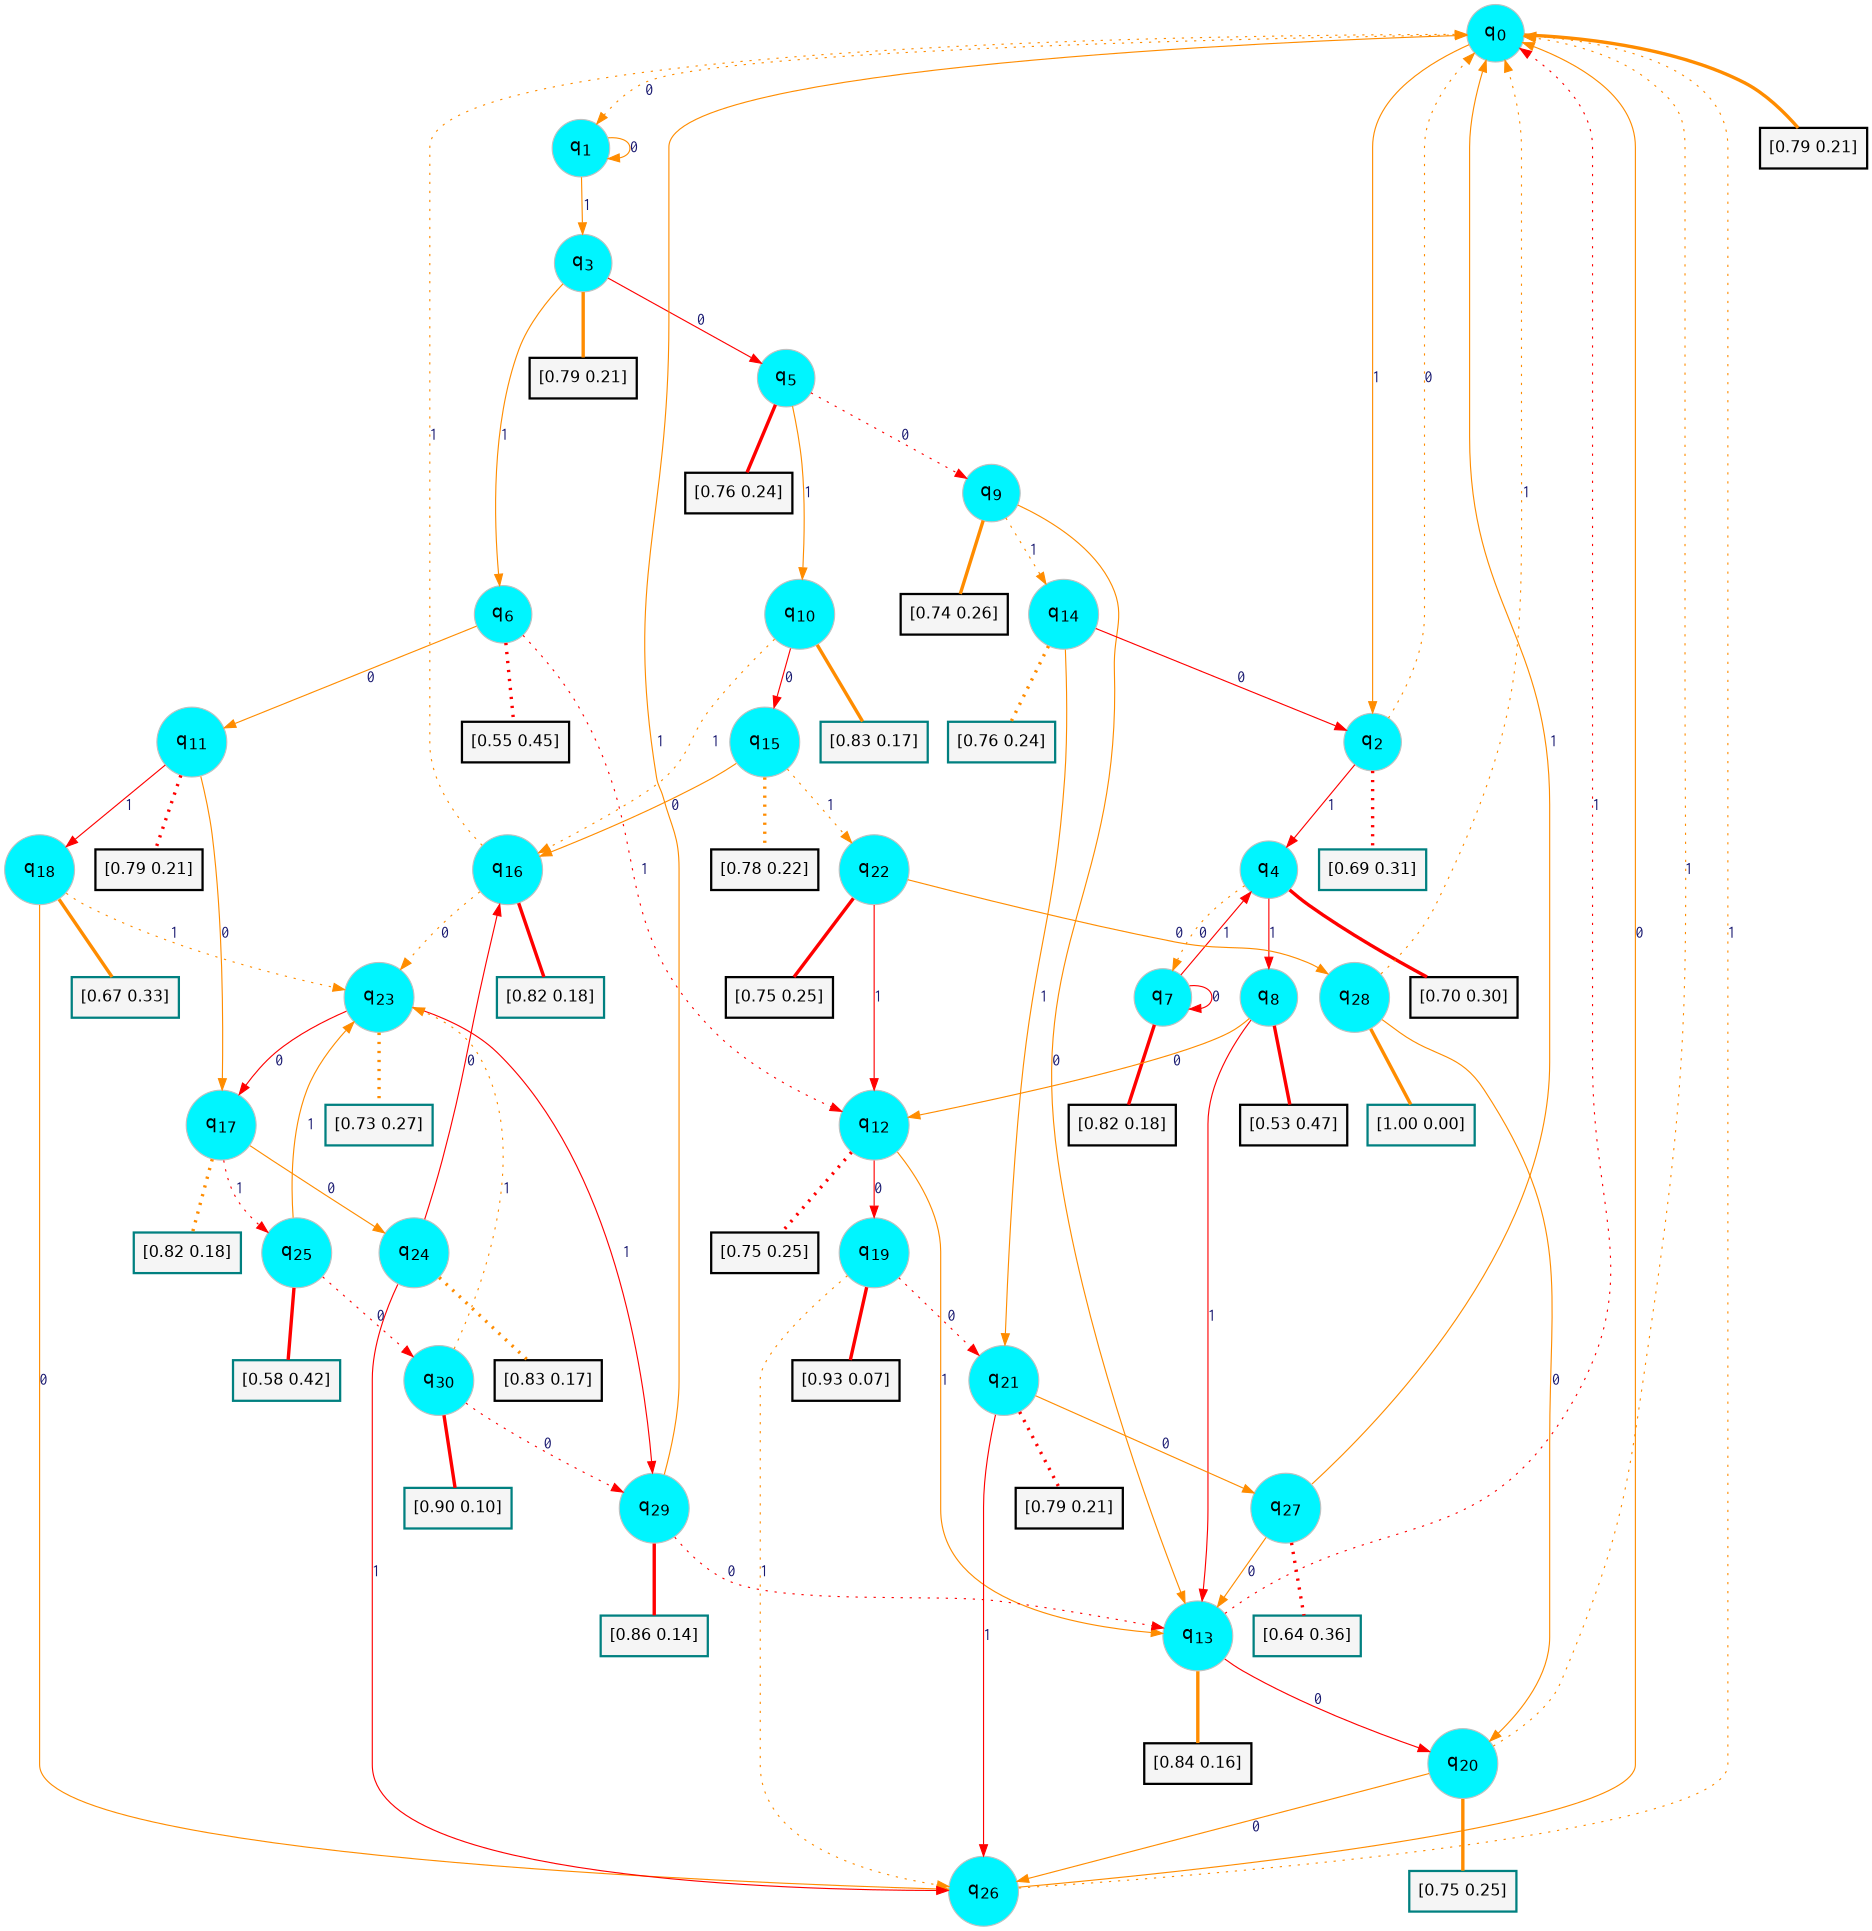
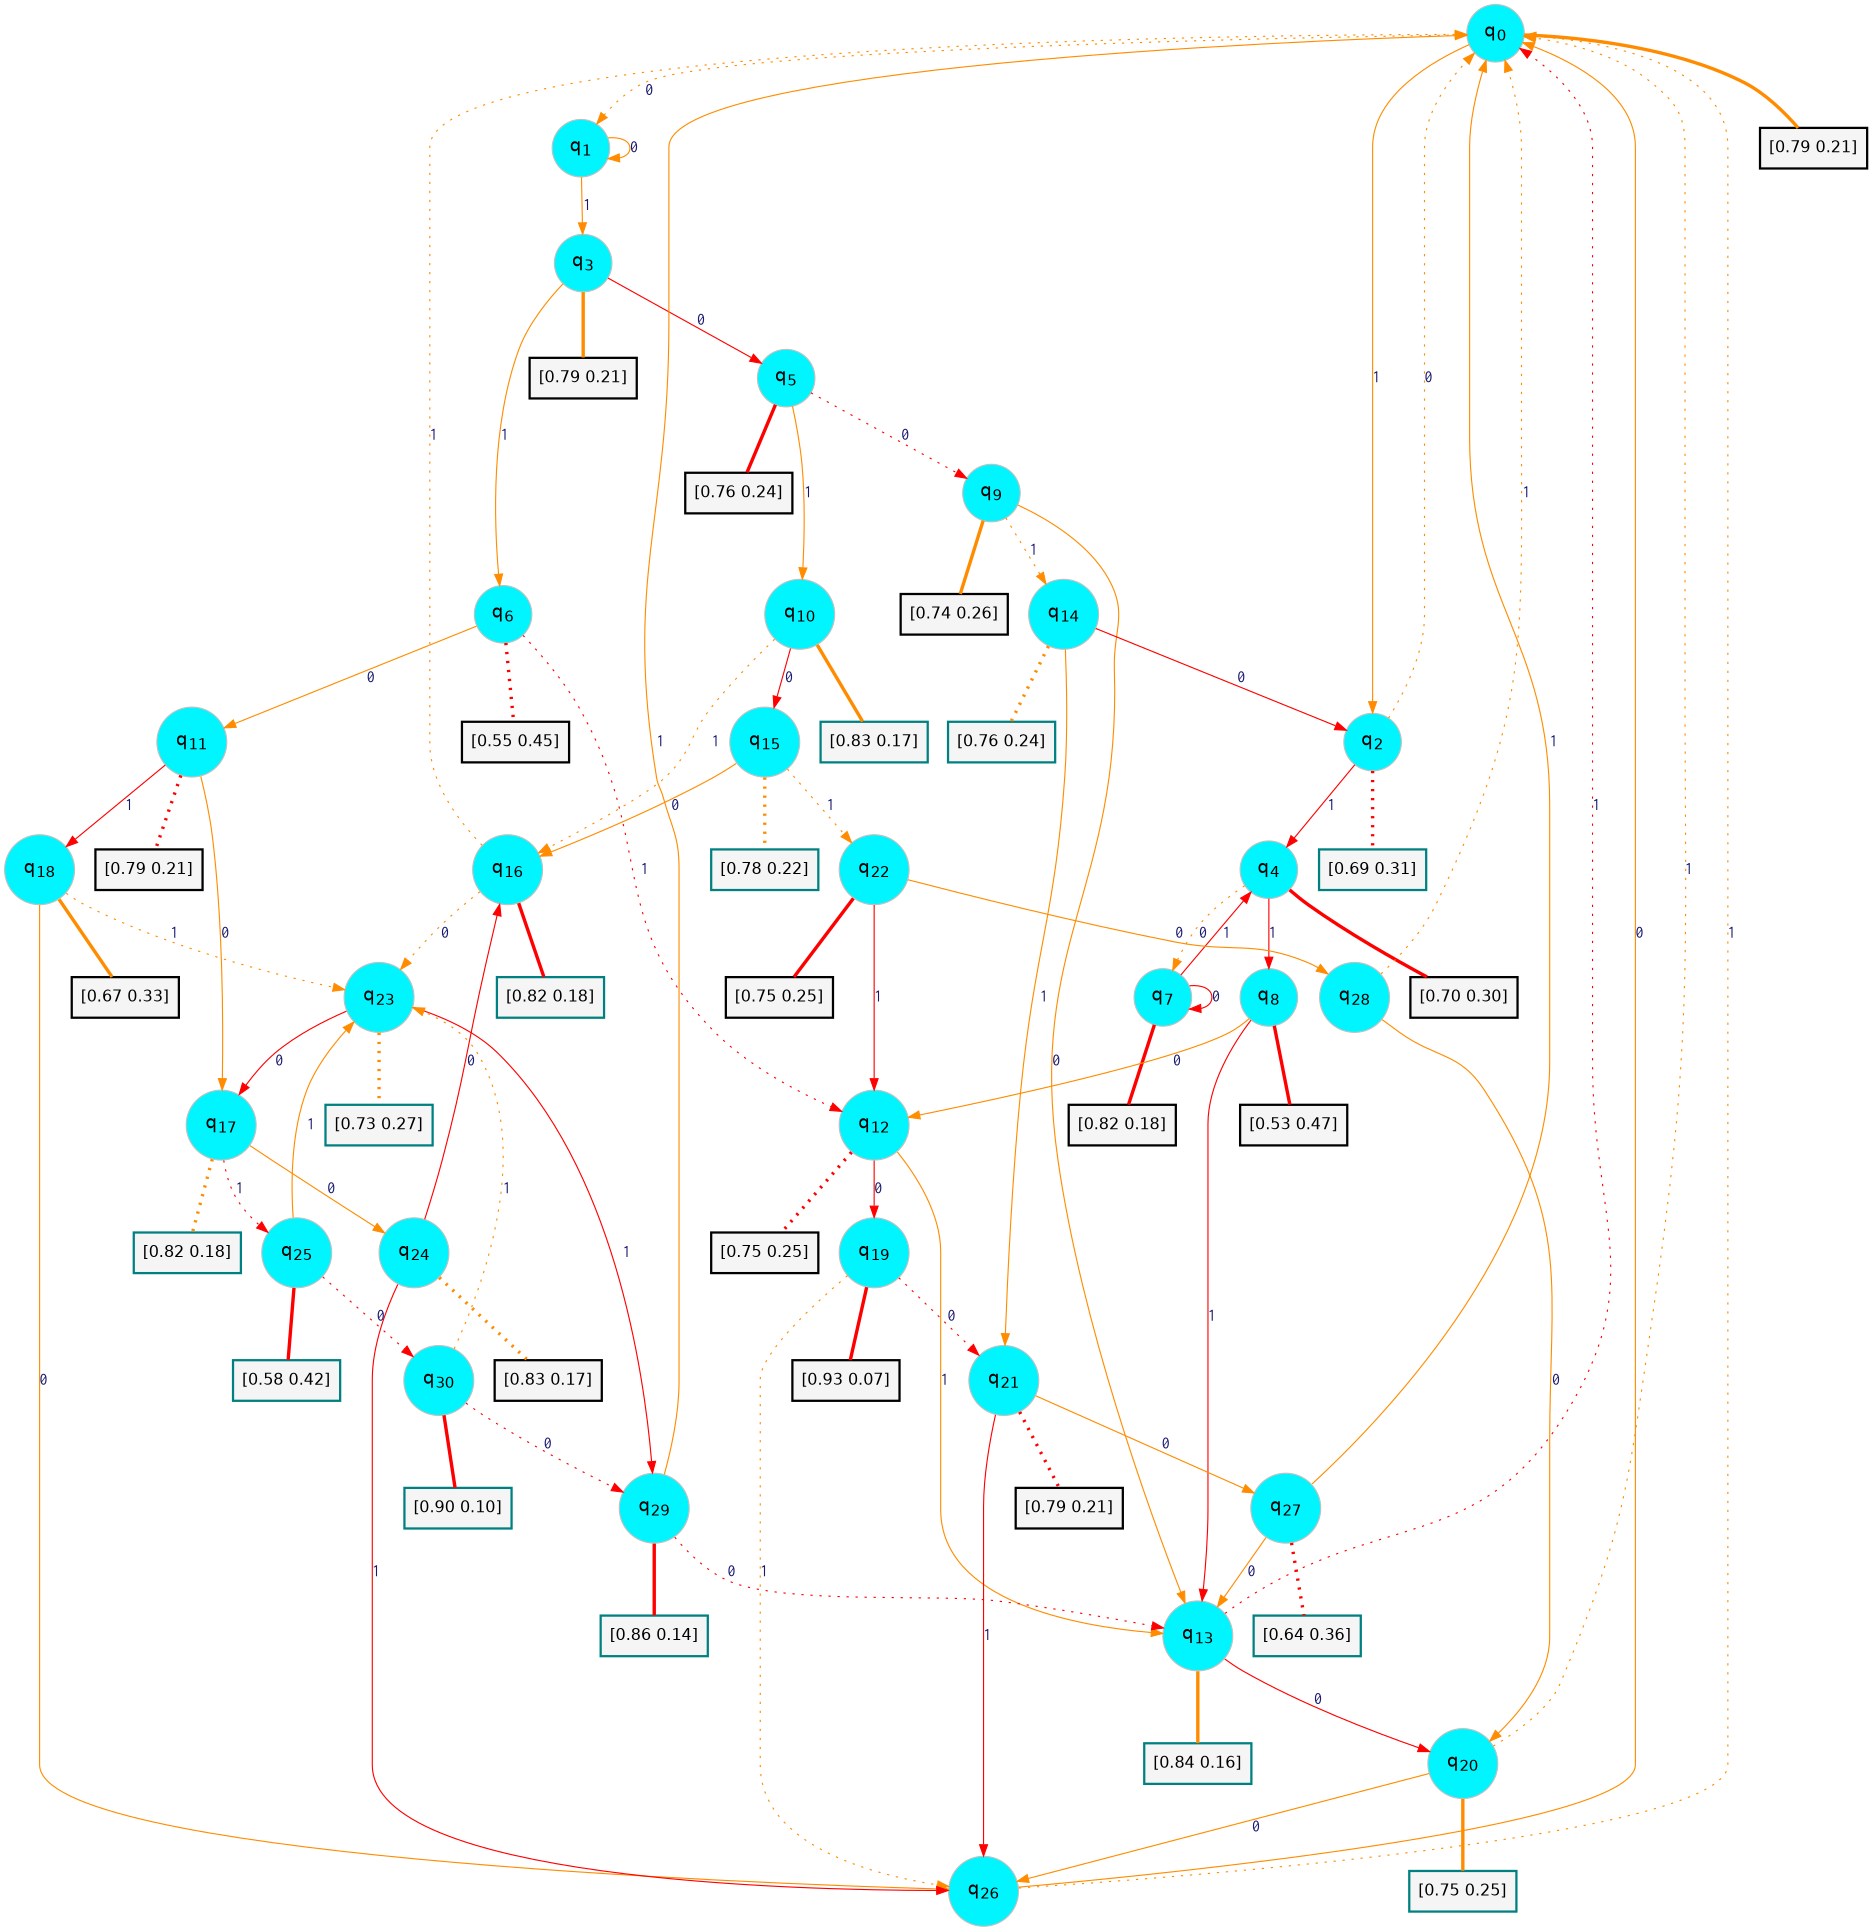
(765, 870) -> (765, 870)
(125, 997) -> (125, 997)
(1421, 1125) -> none
(1198, 1764) -> (1198, 1764)
